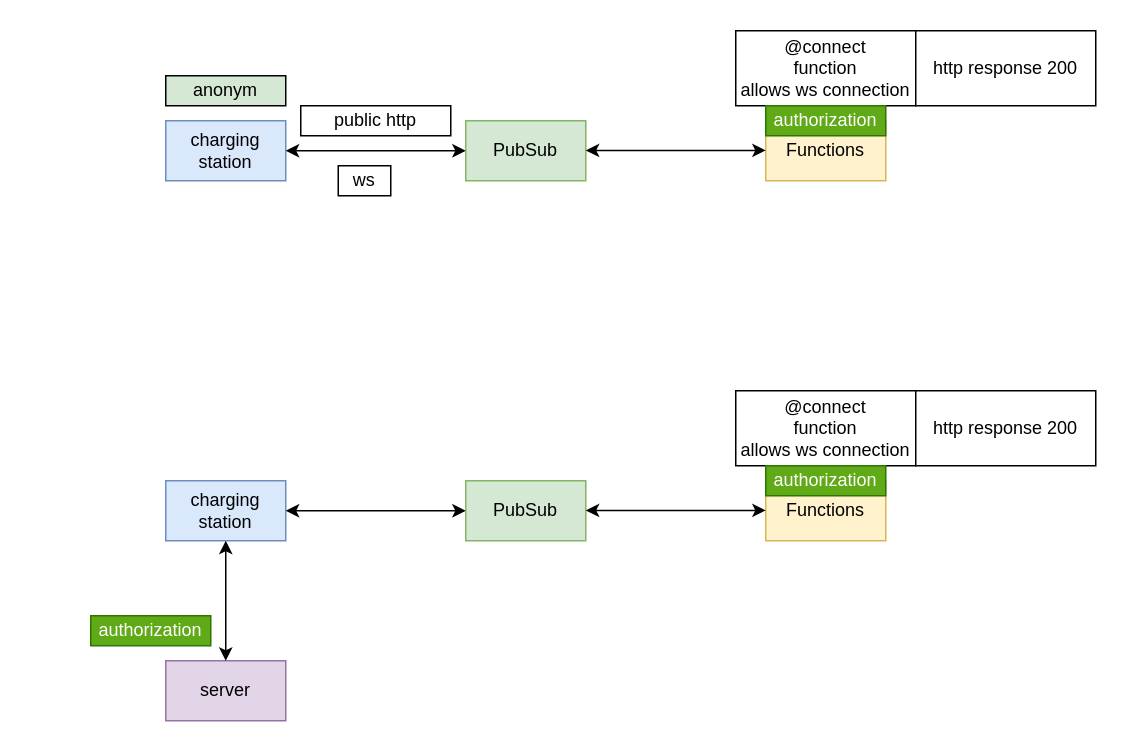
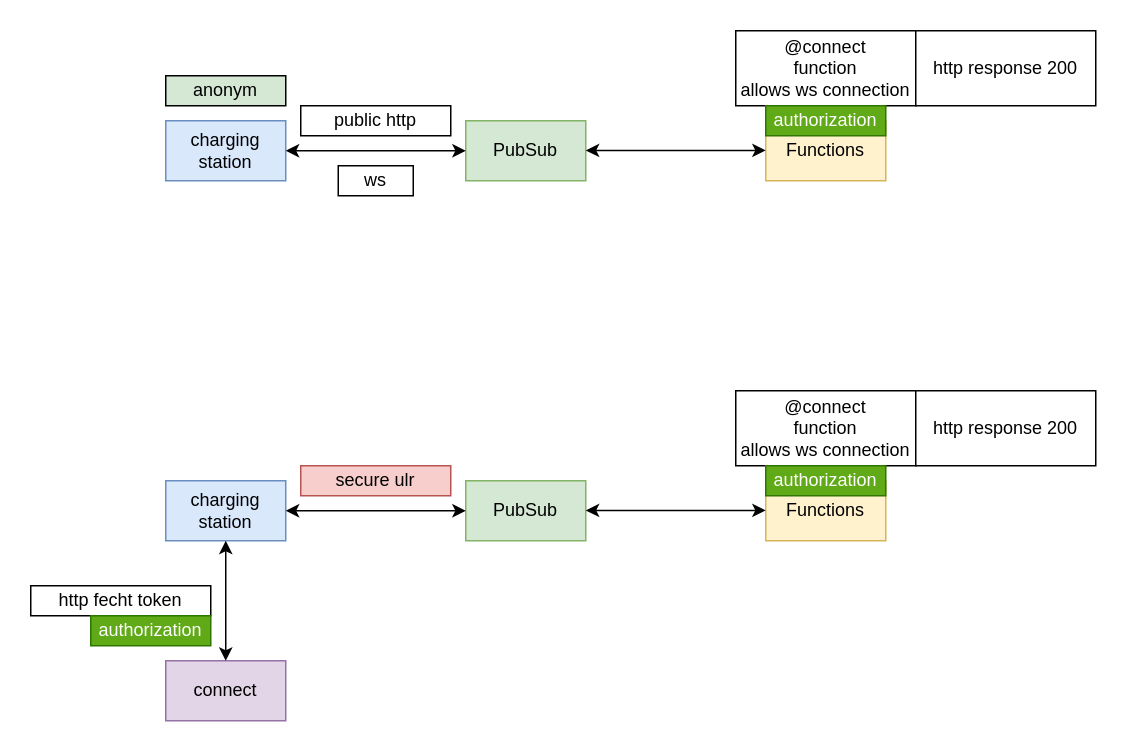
(365, 181) -> (376, 181)
none -> (376, 481)
none -> (121, 601)
(226, 691) -> (226, 691)
